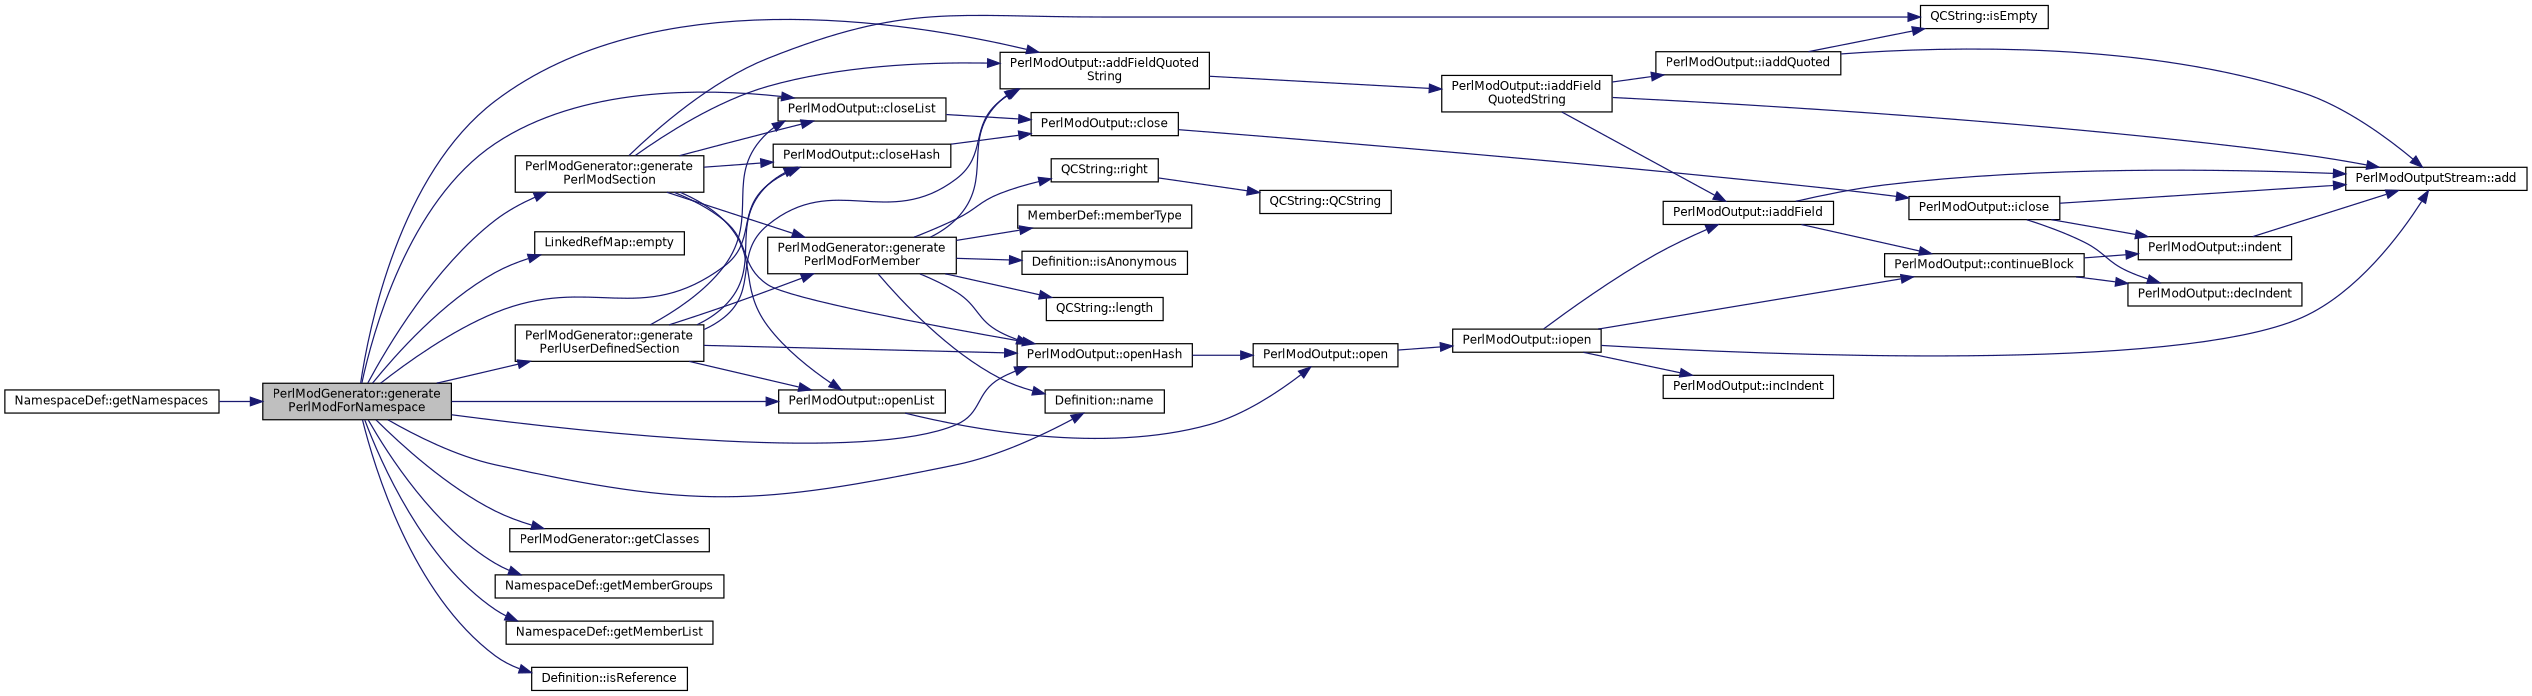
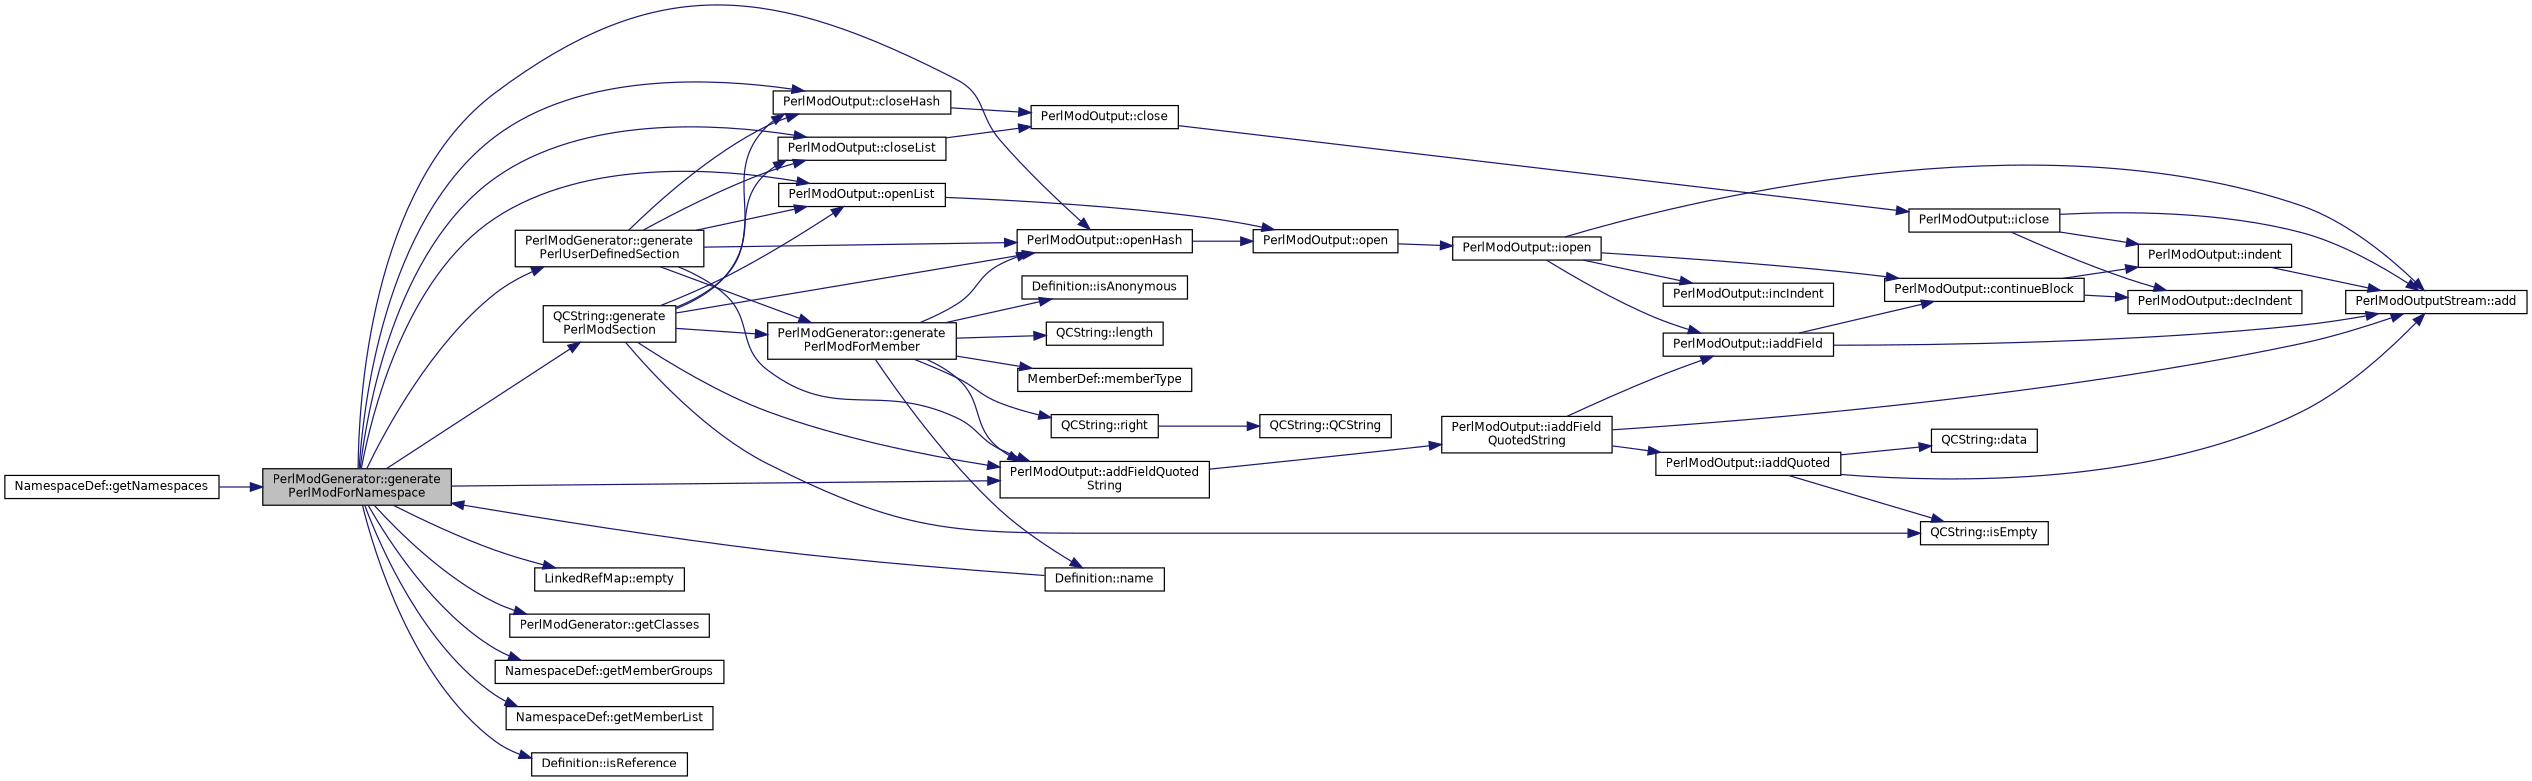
(610, 174) -> (610, 324)
none -> (1984, 441)
(730, 497) -> (753, 548)
